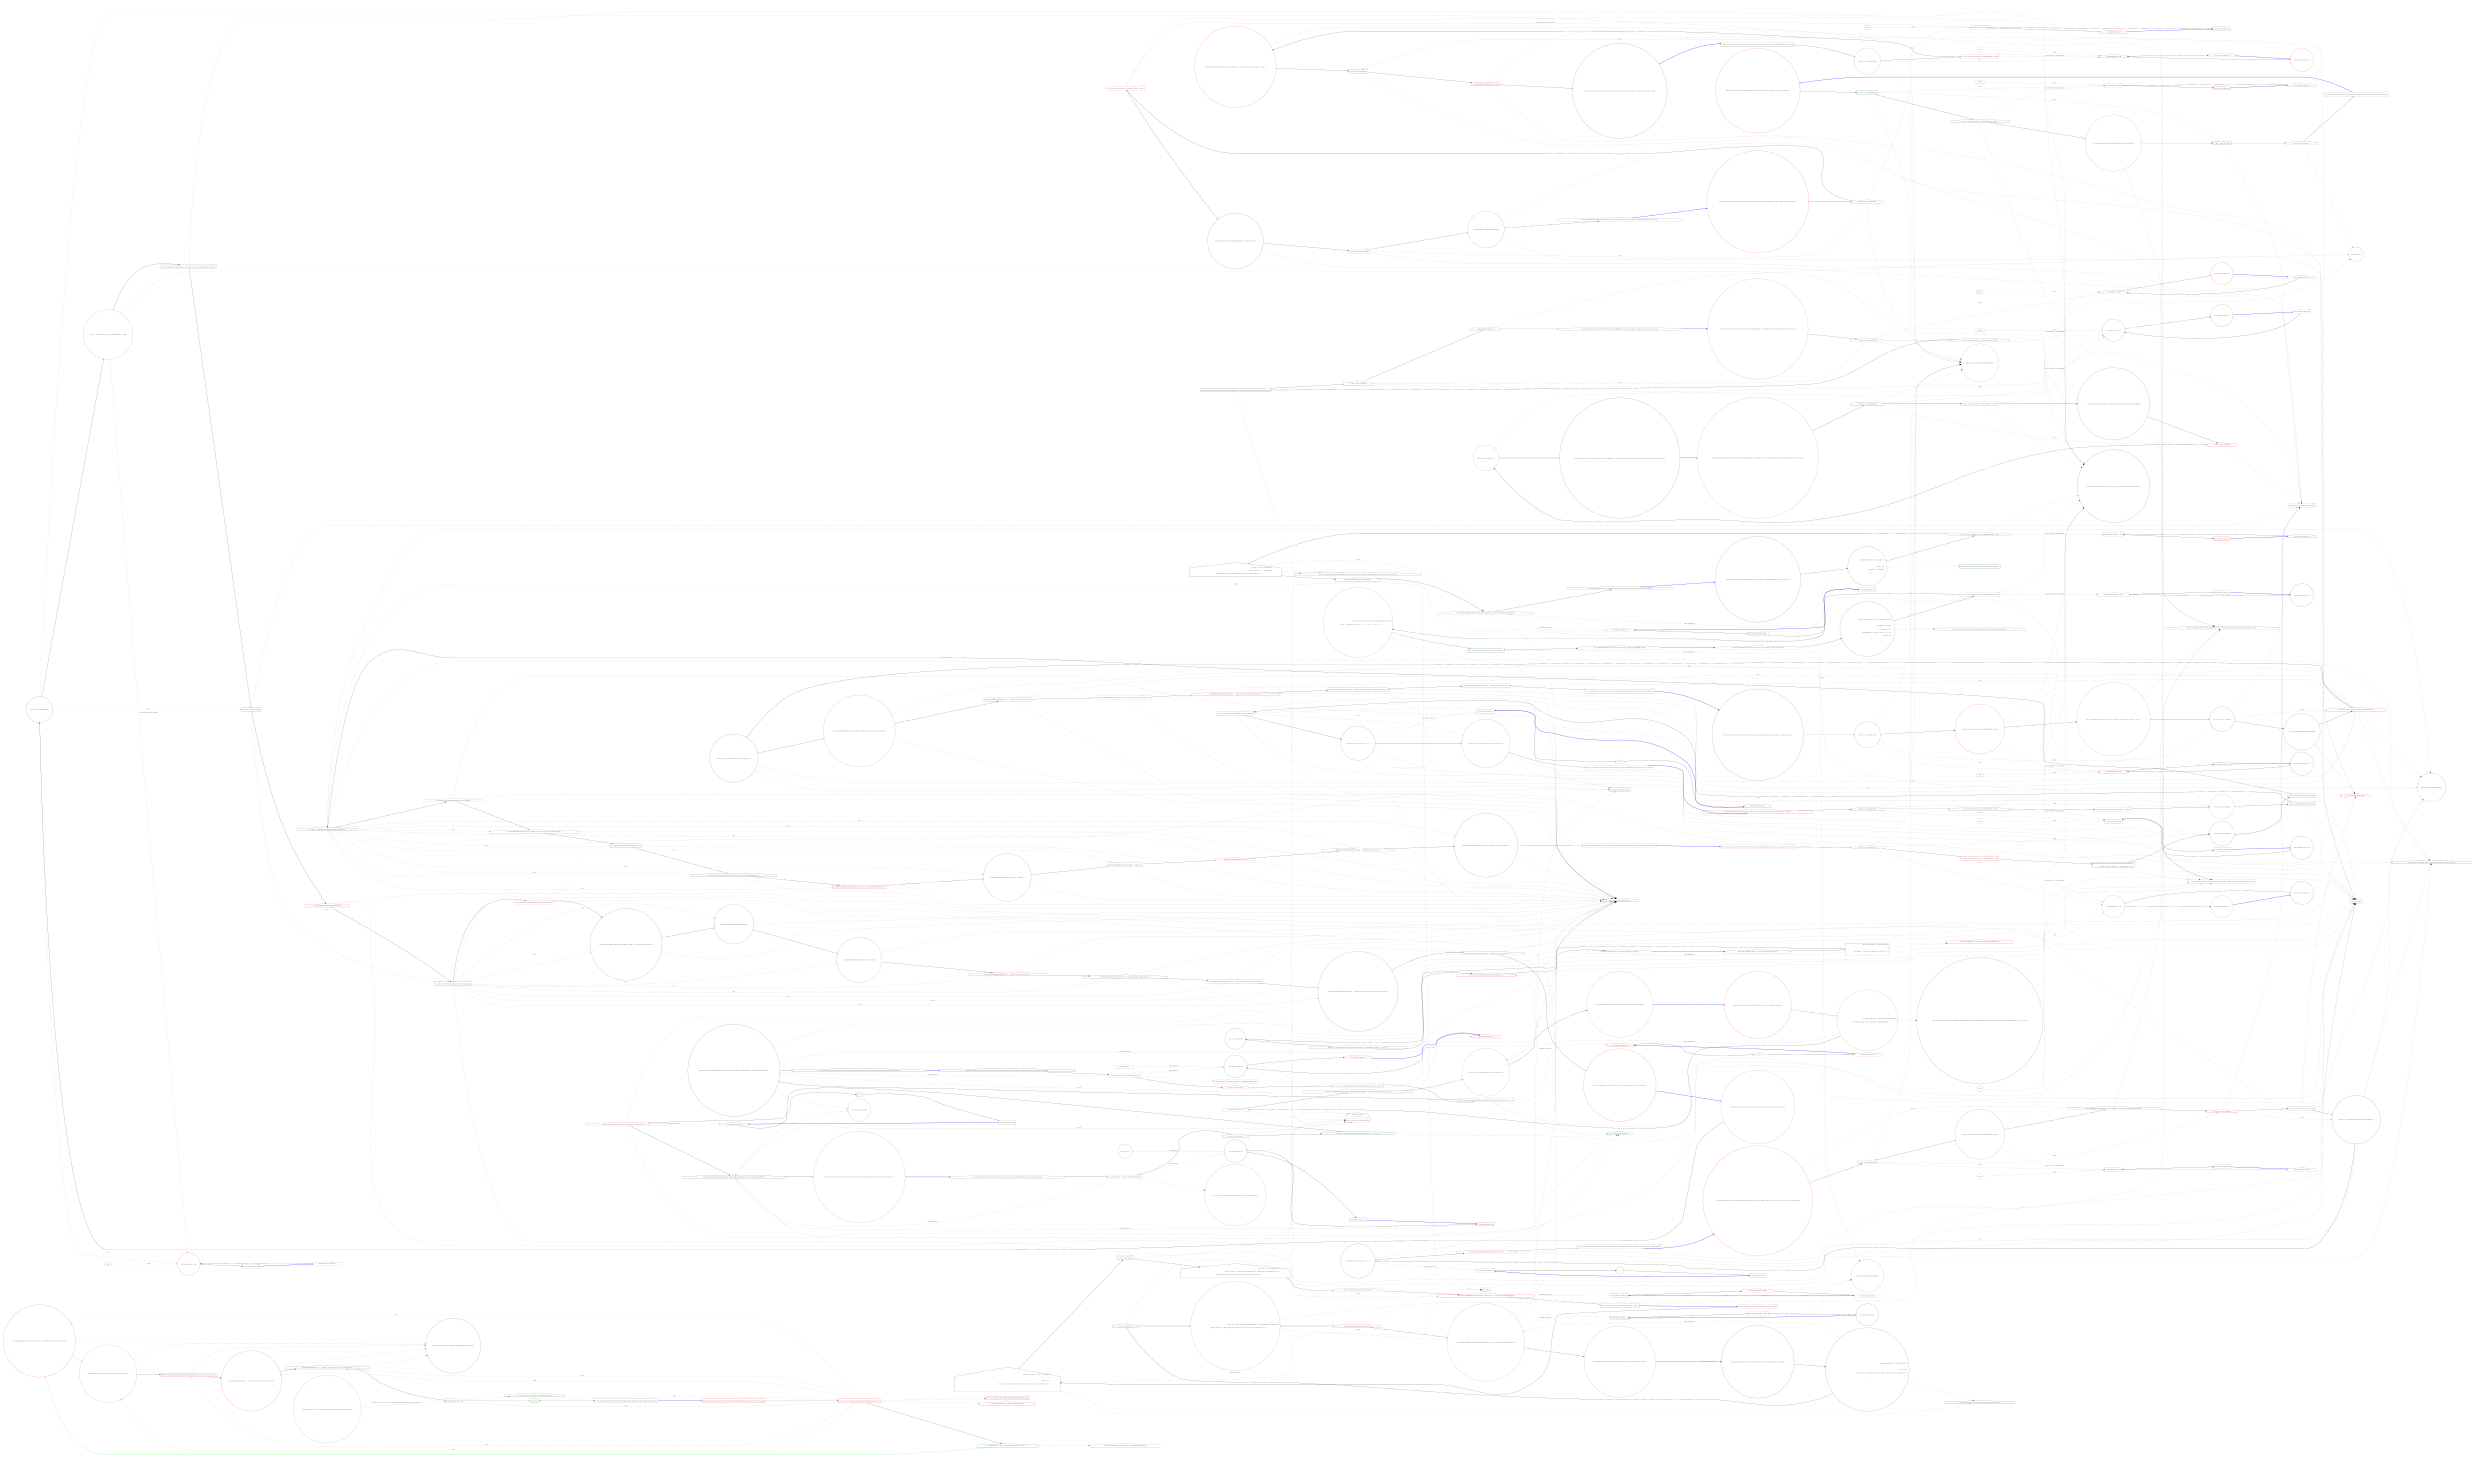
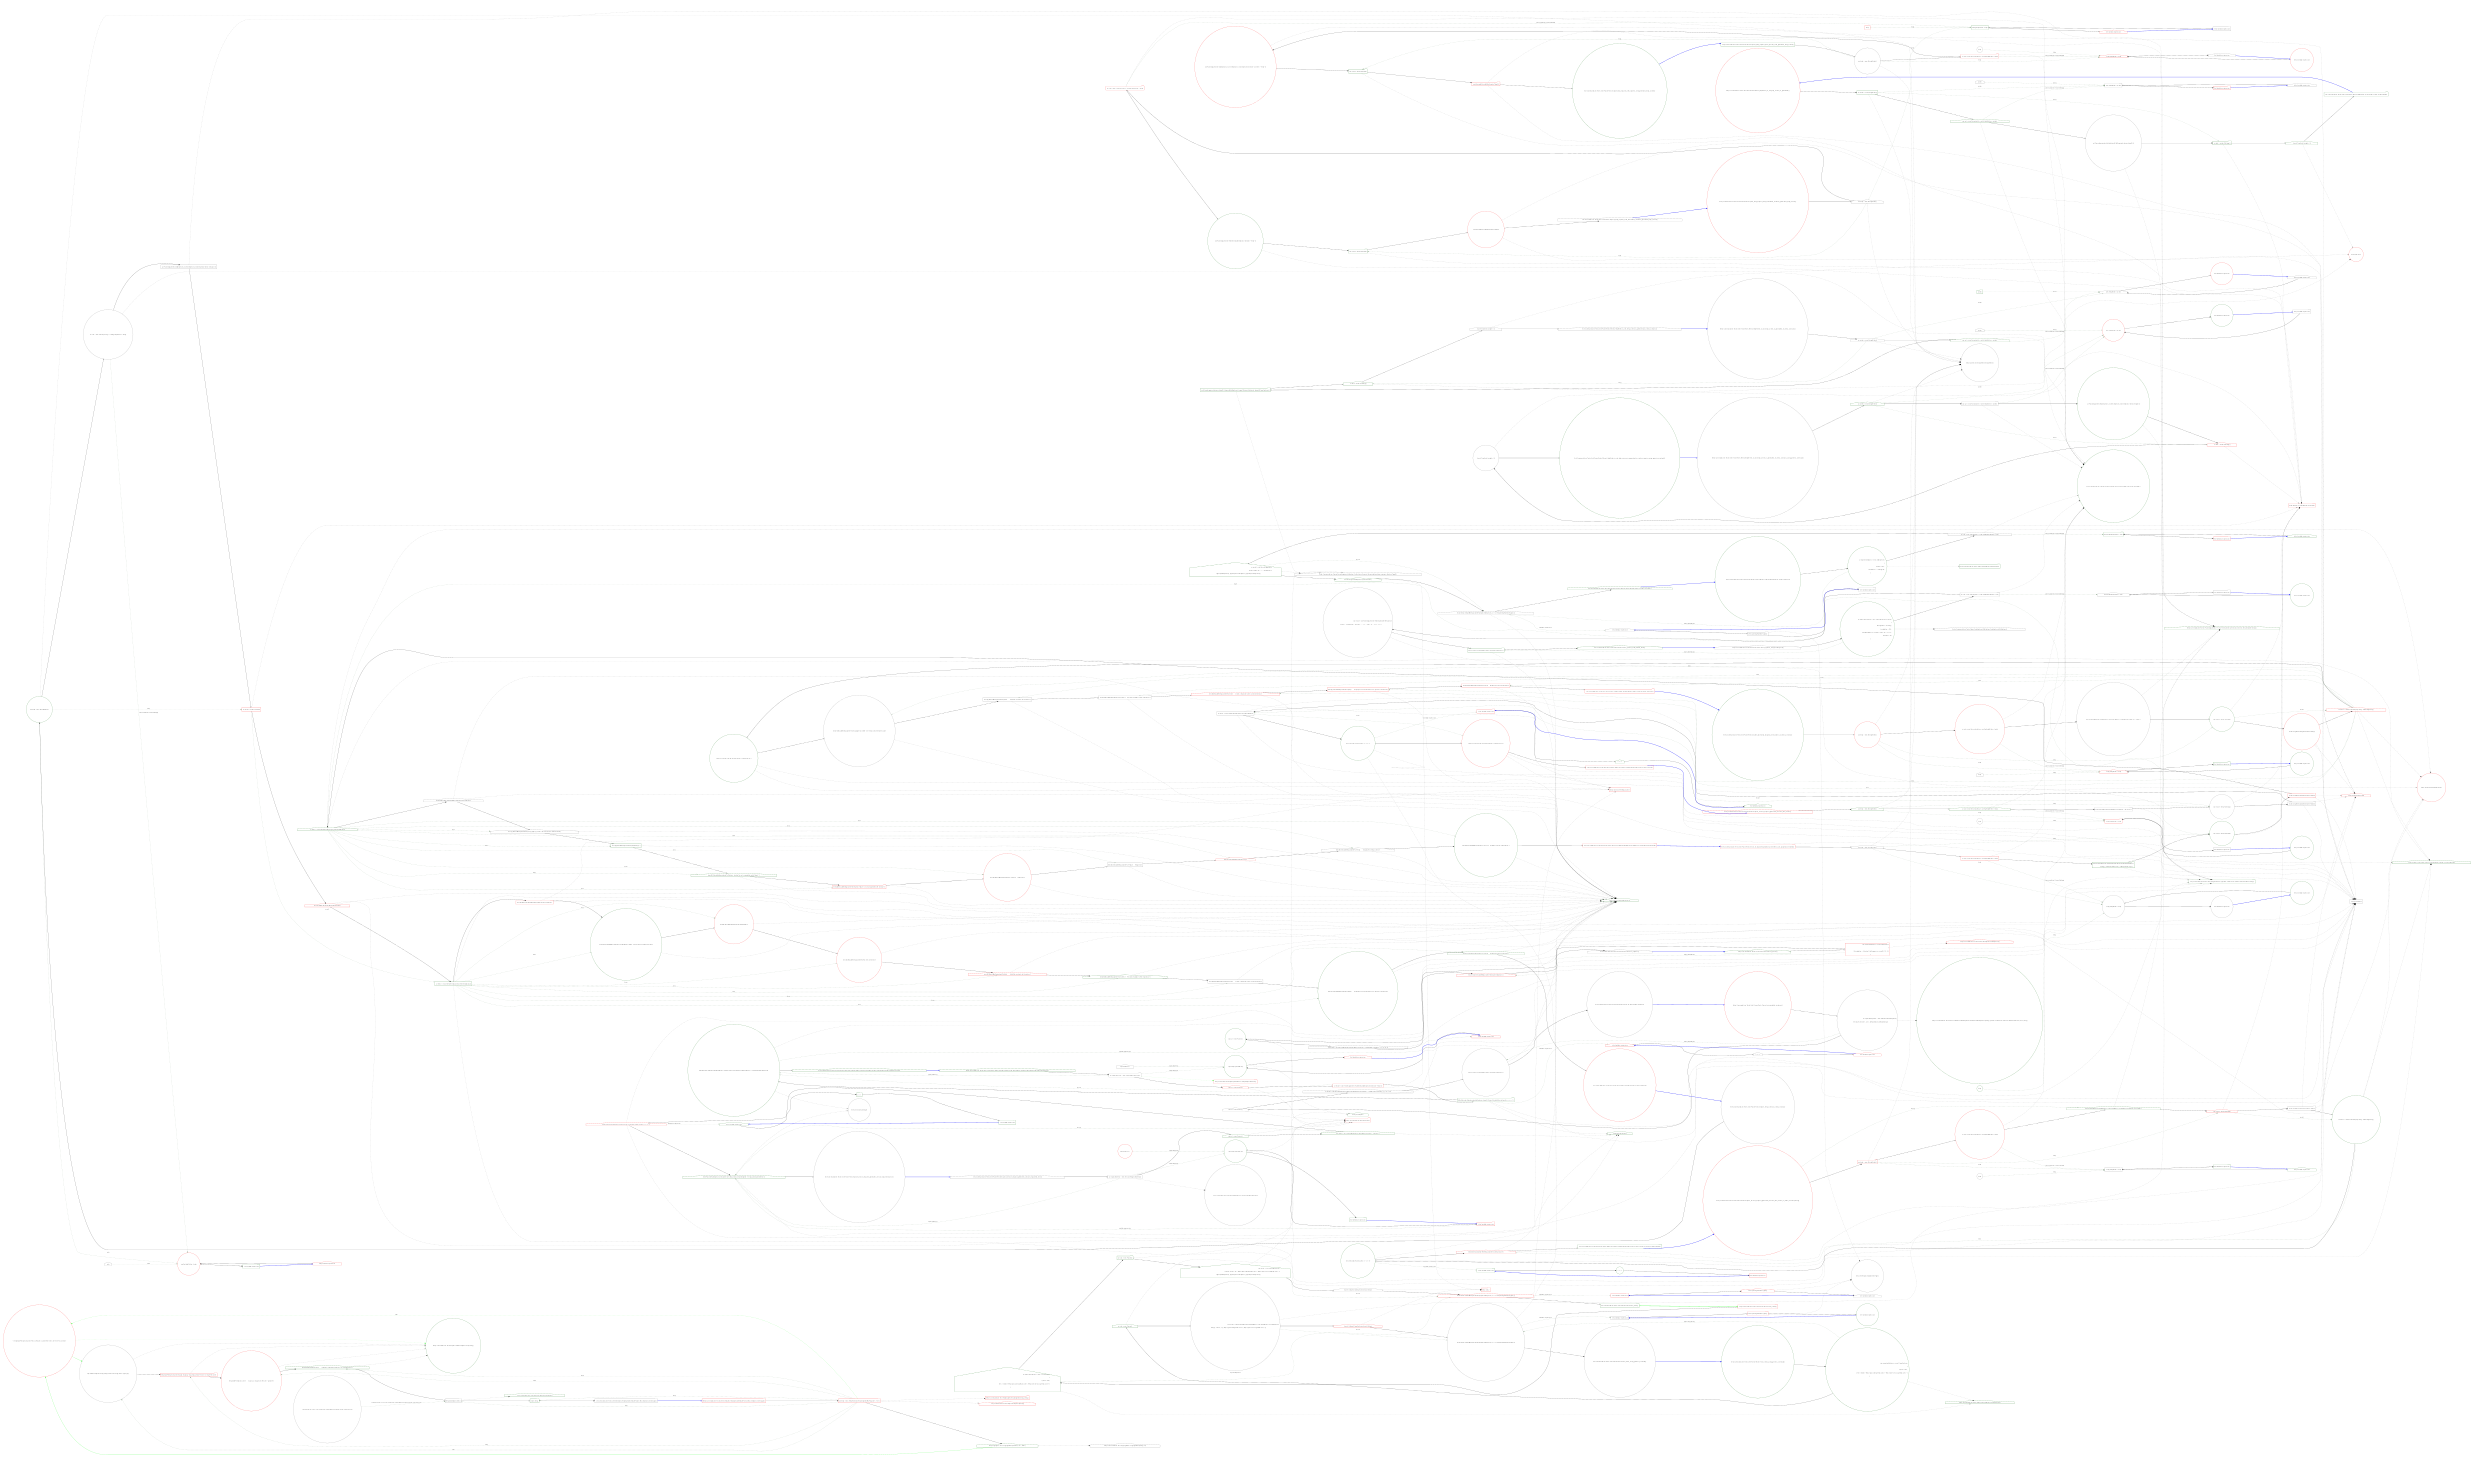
(1688, 1306) -> (1688, 1306)
